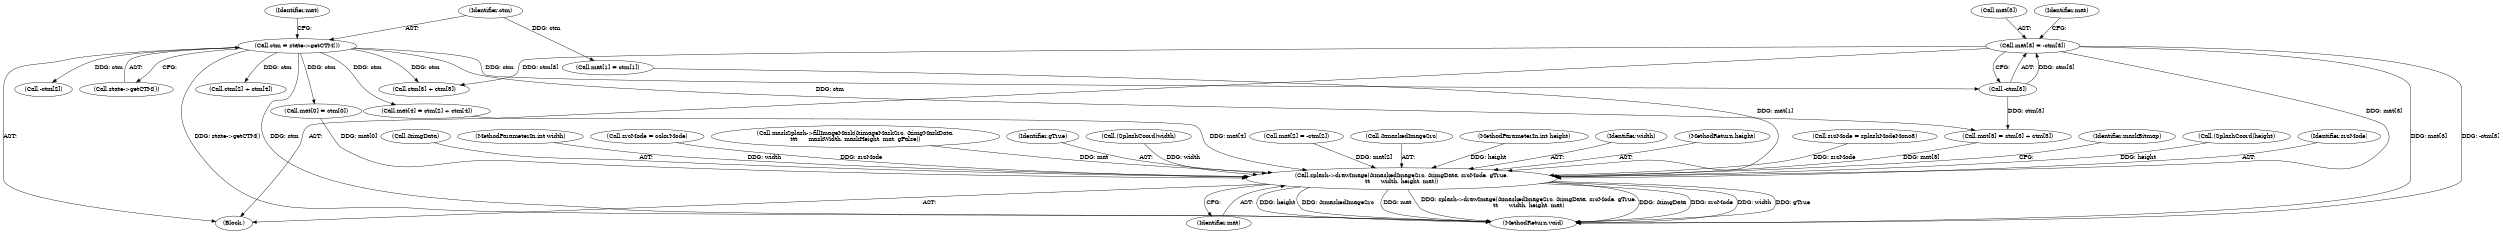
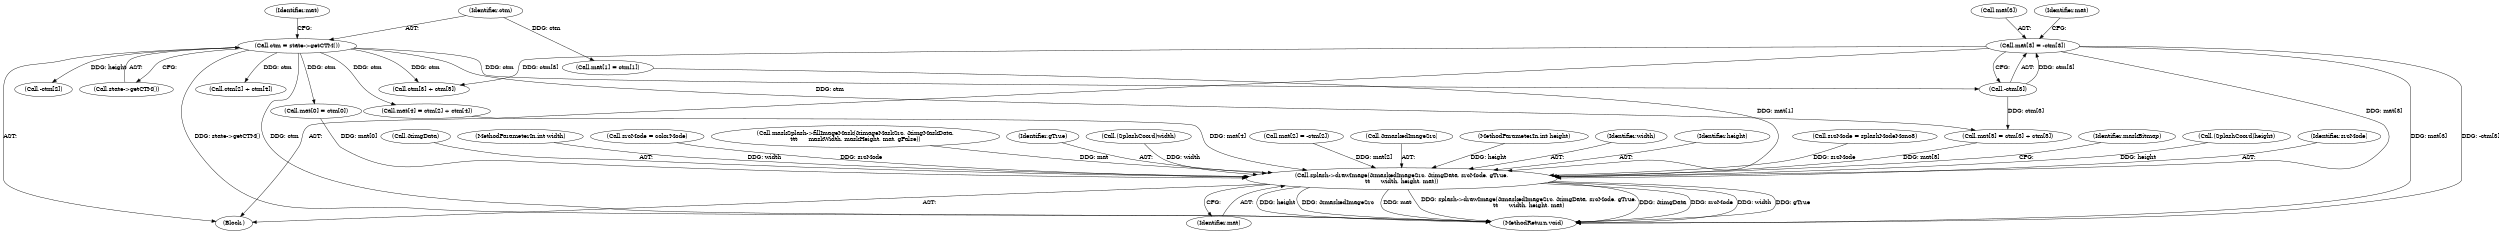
(109, 68) -> (109, 68)
(1722, 136) -> (1722, 136)
